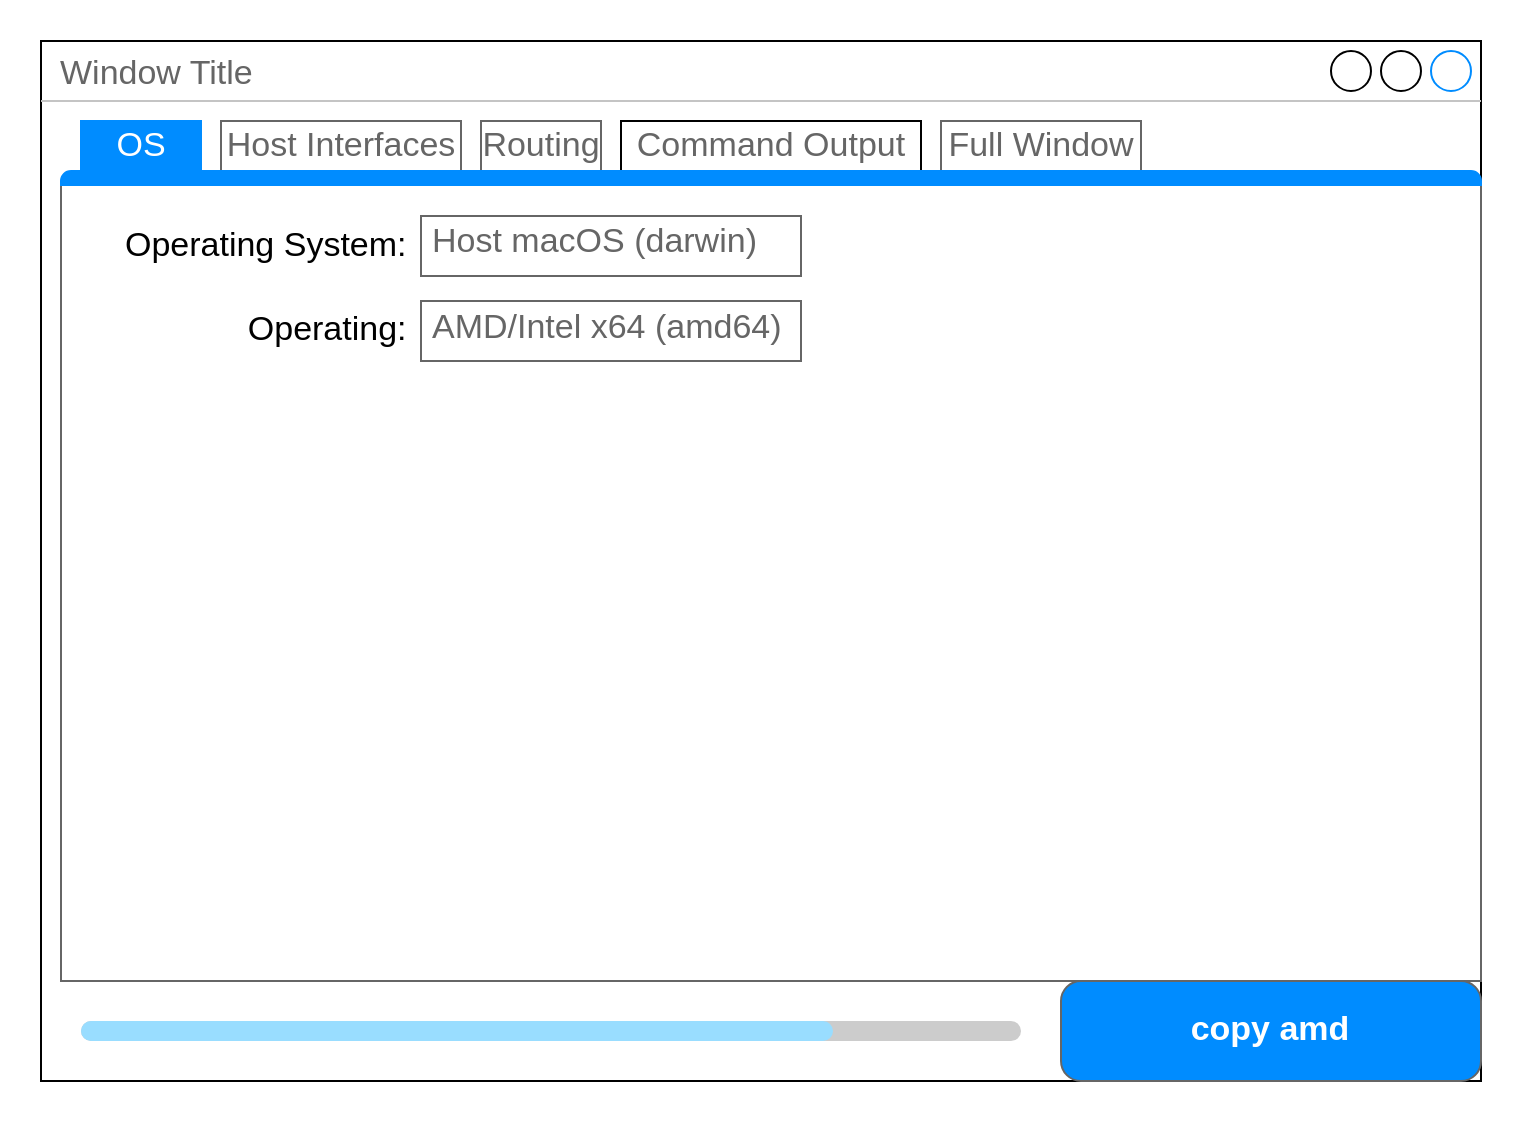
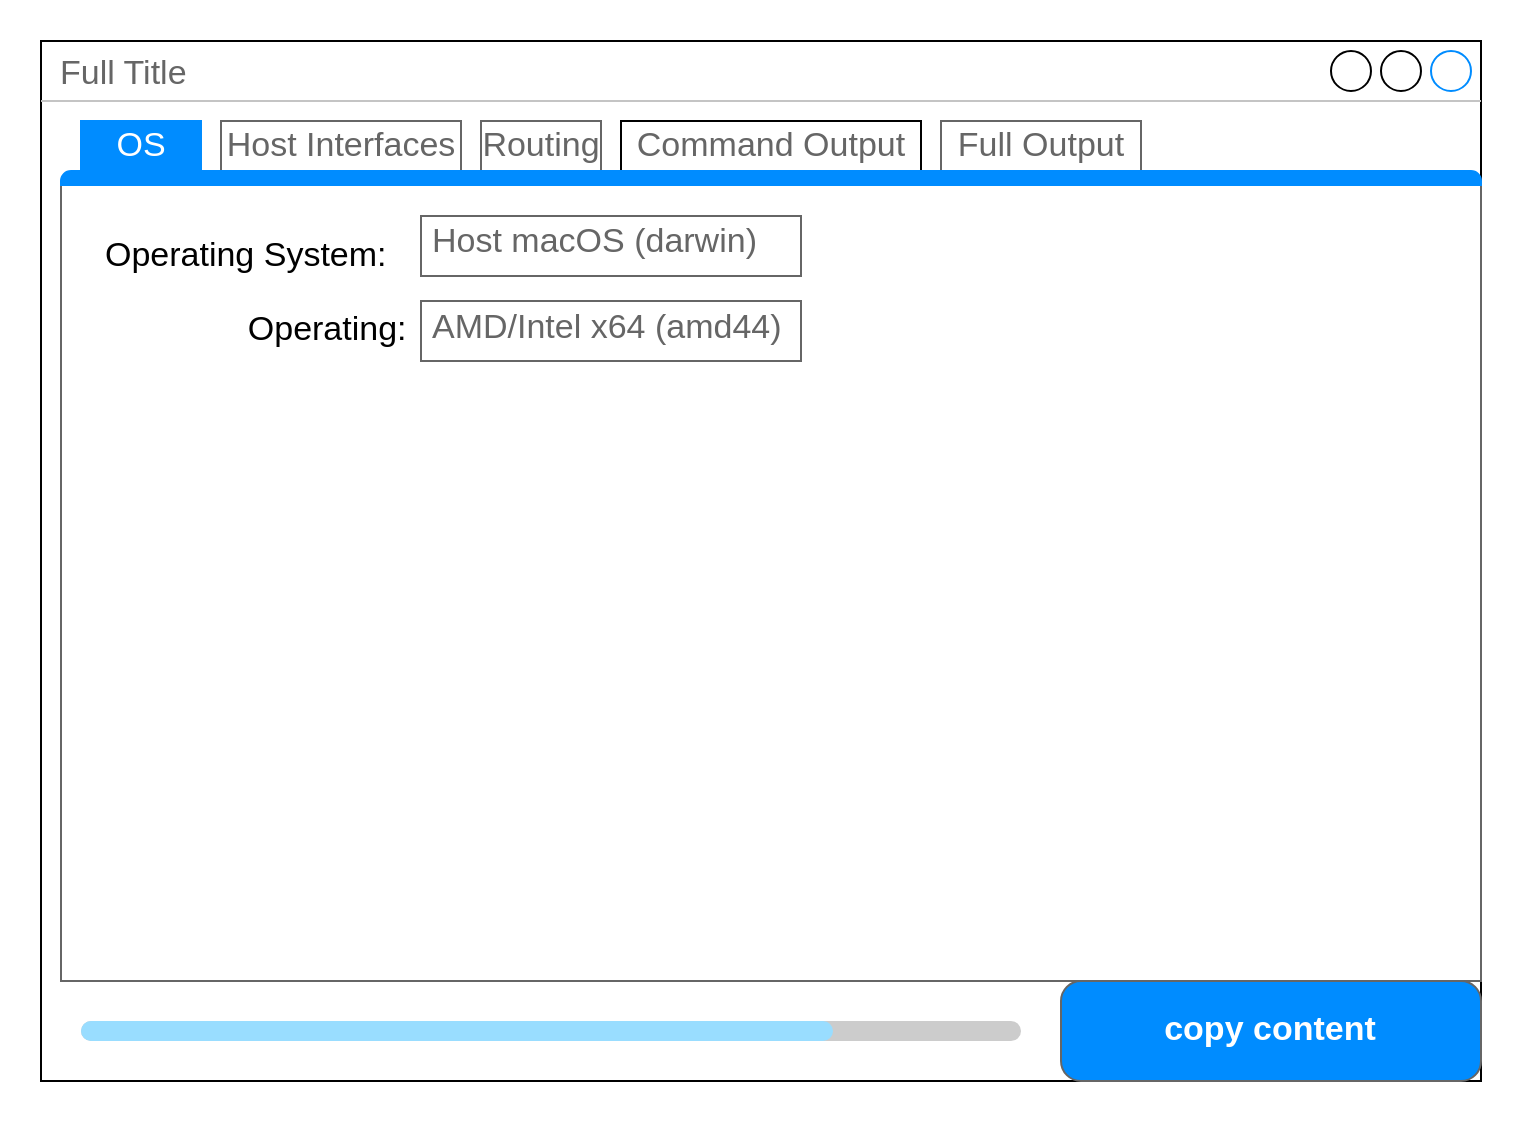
(158, 75) -> (134, 75)
(1042, 147) -> (1042, 147)
(261, 246) -> (241, 256)
(620, 329) -> (620, 329)
(1271, 1031) -> (1271, 1031)
